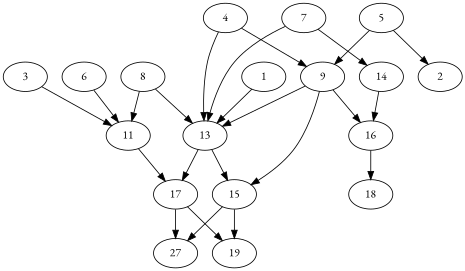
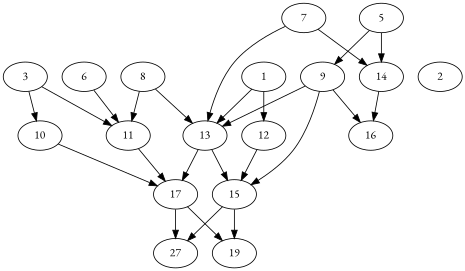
(225, 18) -> none
(408, 44) -> (381, 43)
none -> (40, 136)
none -> (264, 136)
(371, 194) -> none
